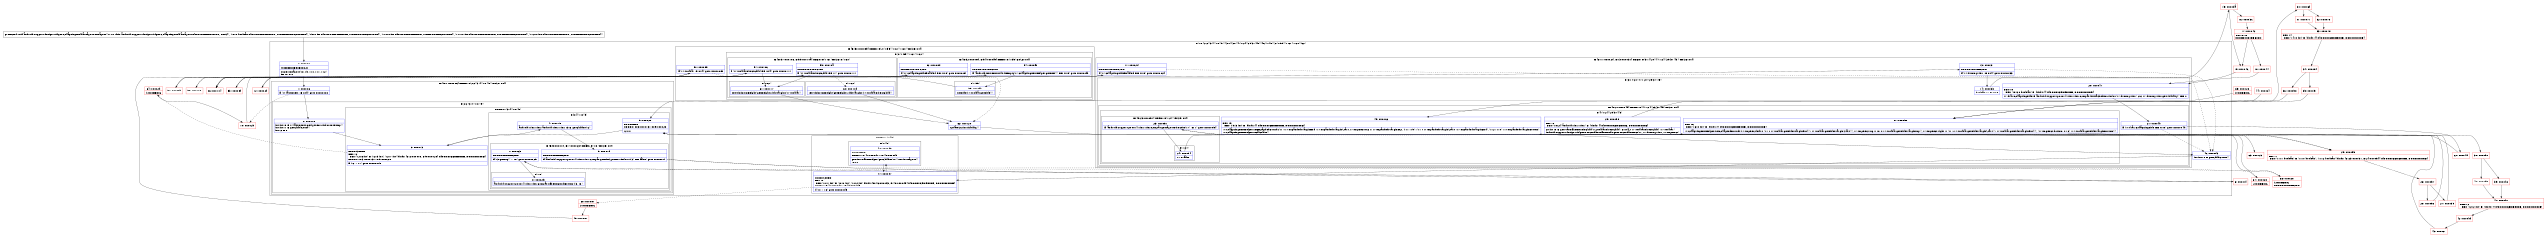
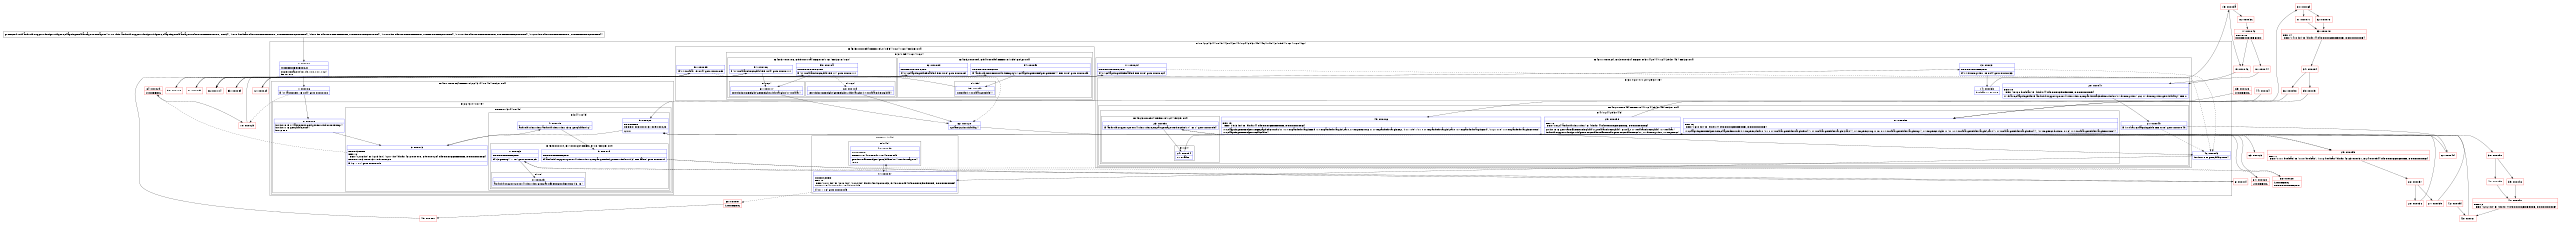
(2481, 212) -> (2488, 212)
